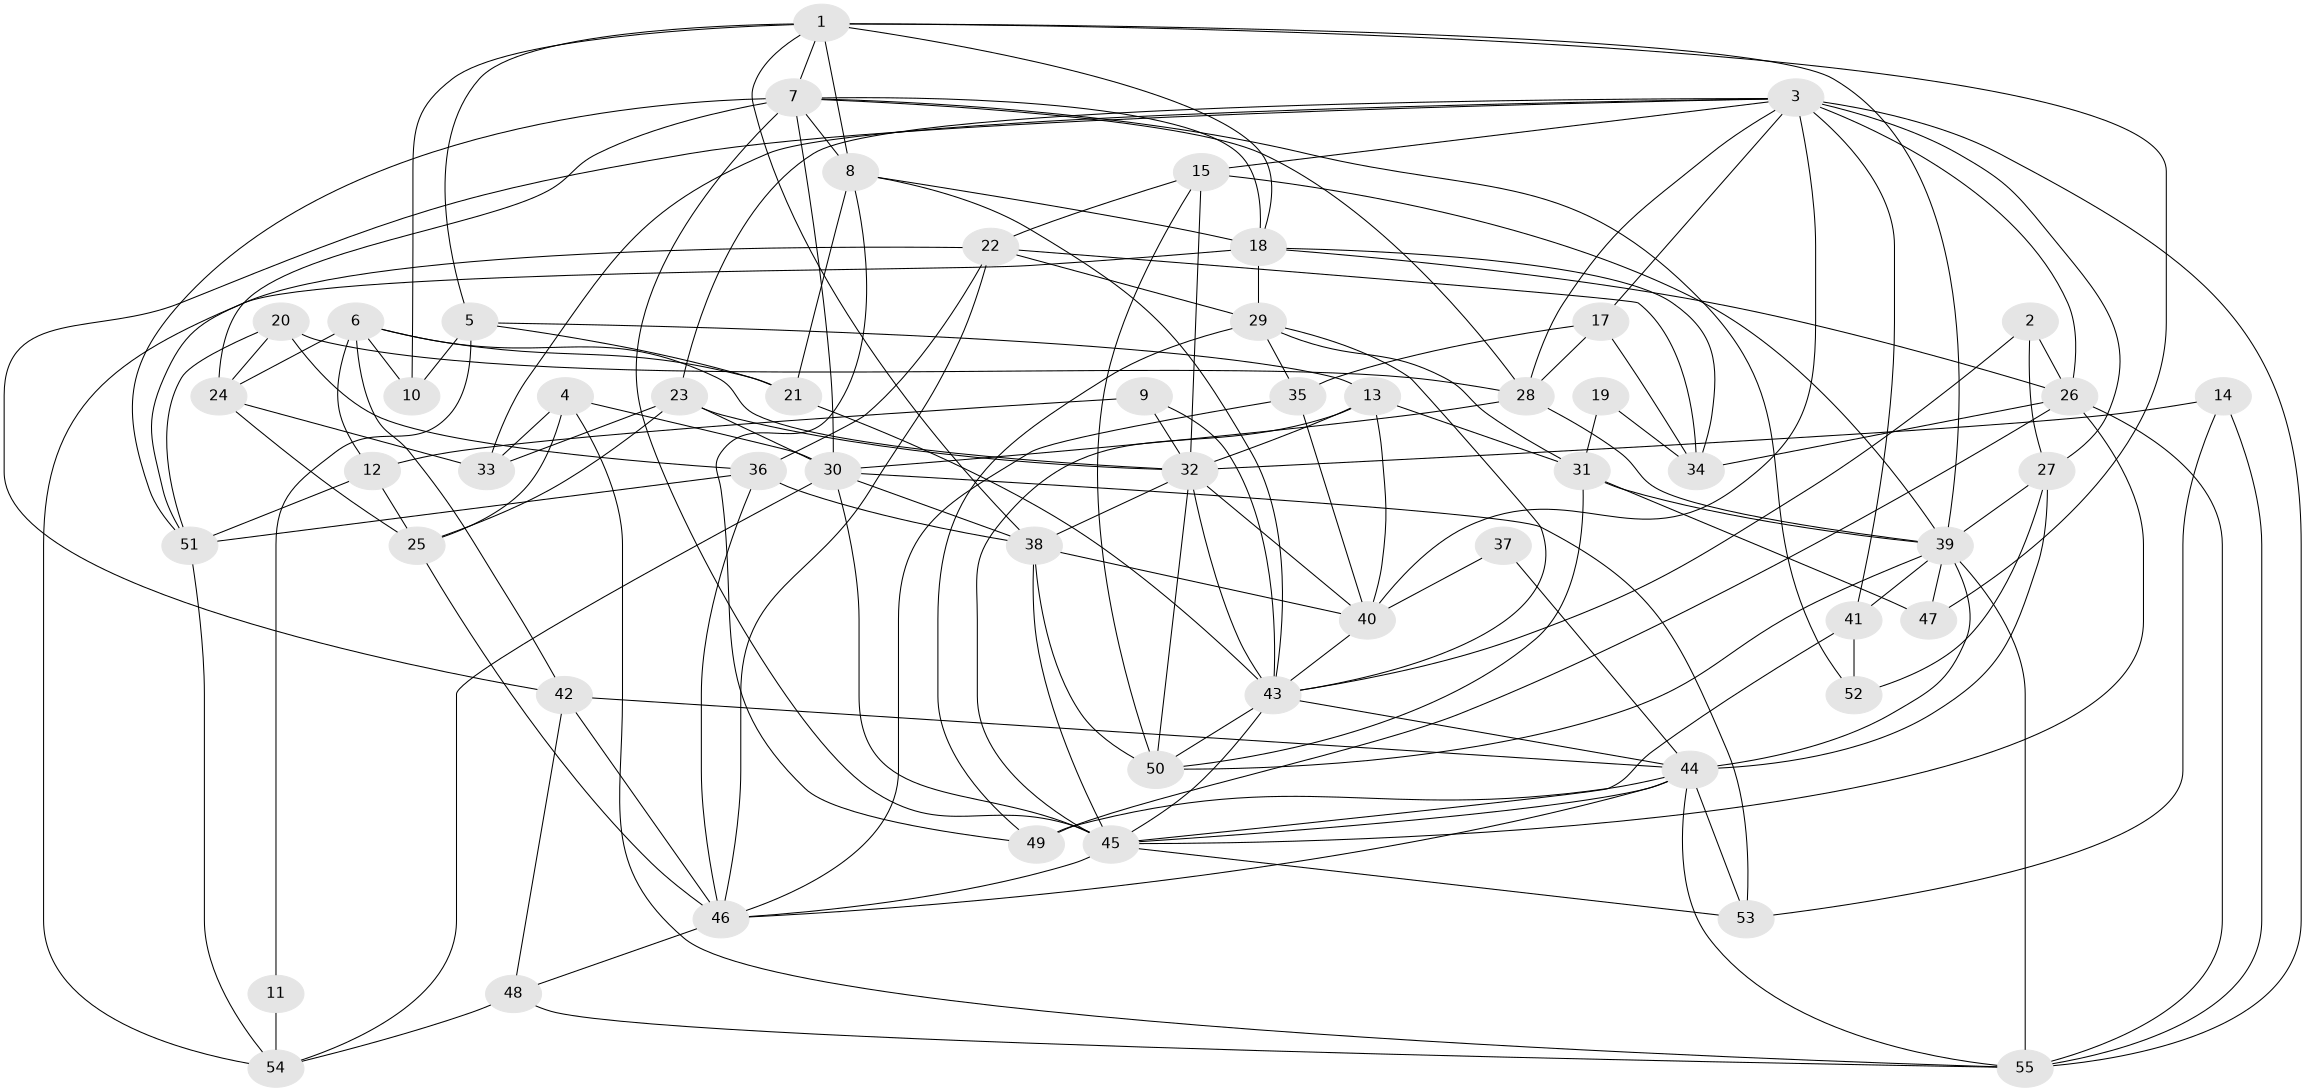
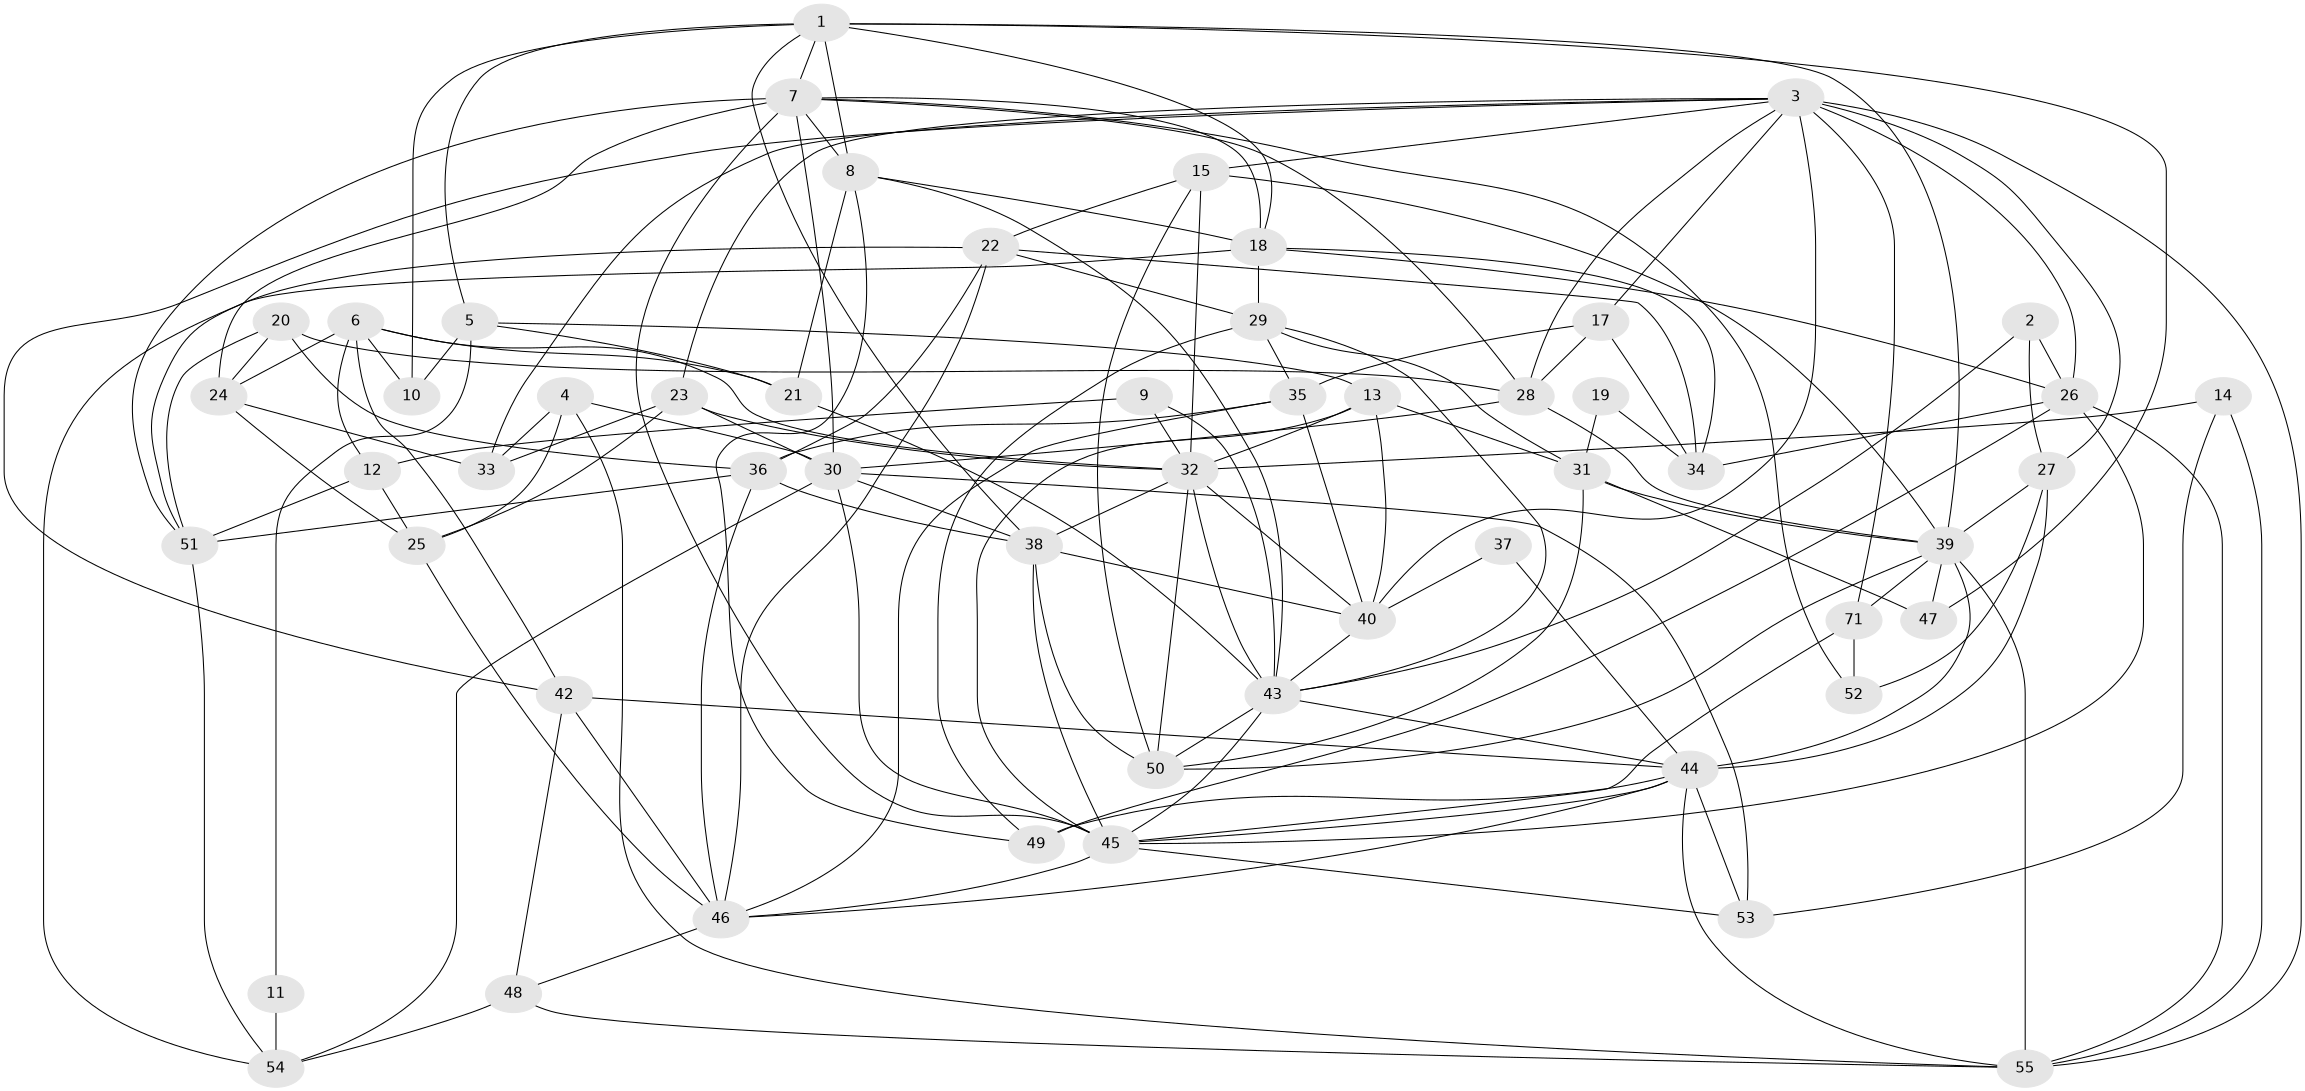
none -> (1024, 424)
(1854, 620) -> (1854, 620)
